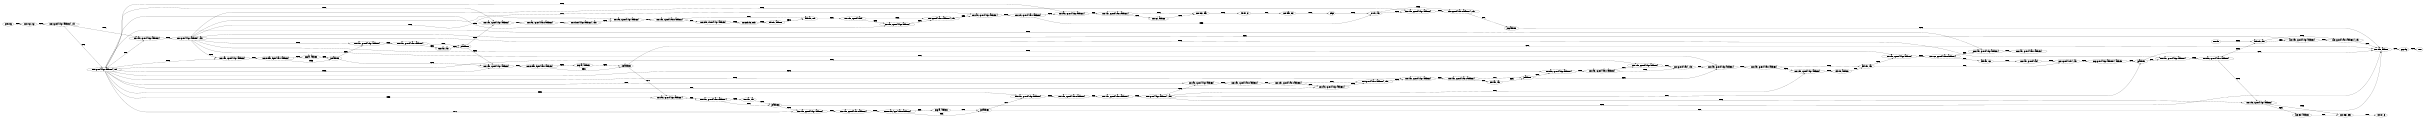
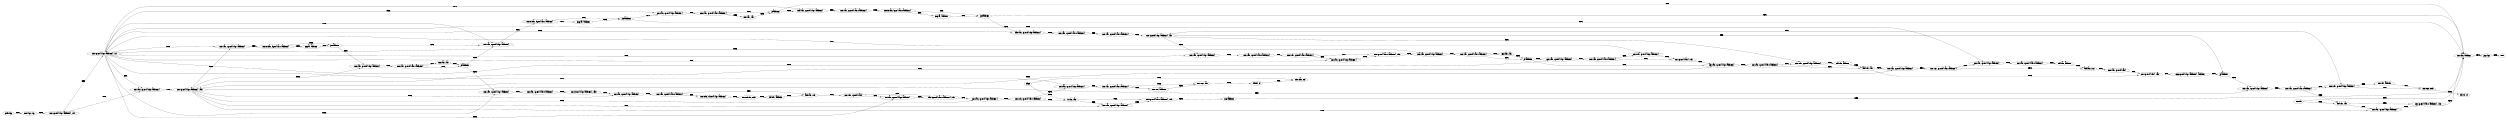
(1311, 13) -> (1161, 78)
(2258, 52) -> (2397, 99)
none -> (2065, 64)
